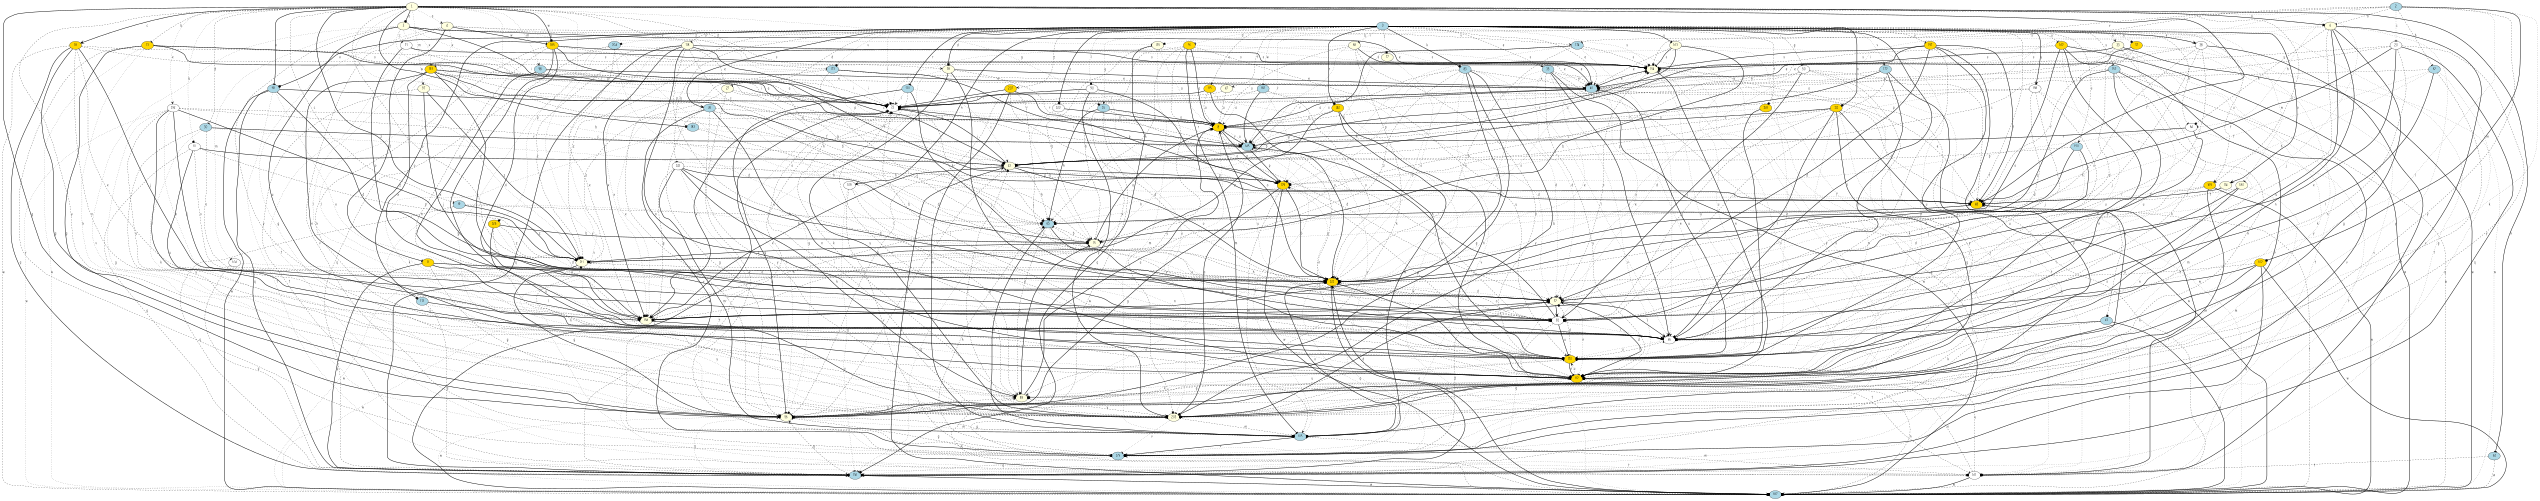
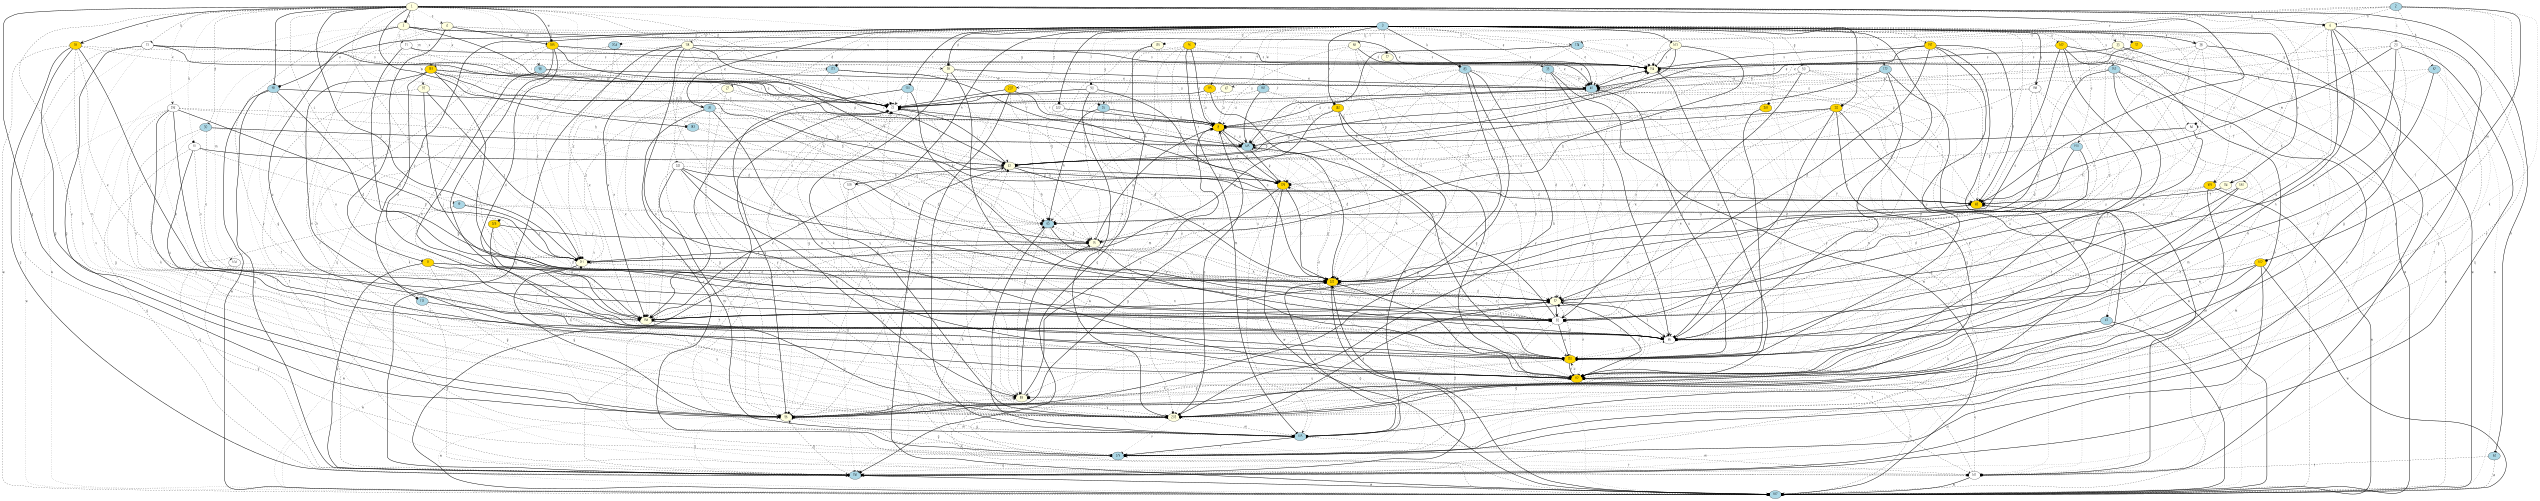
(148, 45) -> (148, 45)
